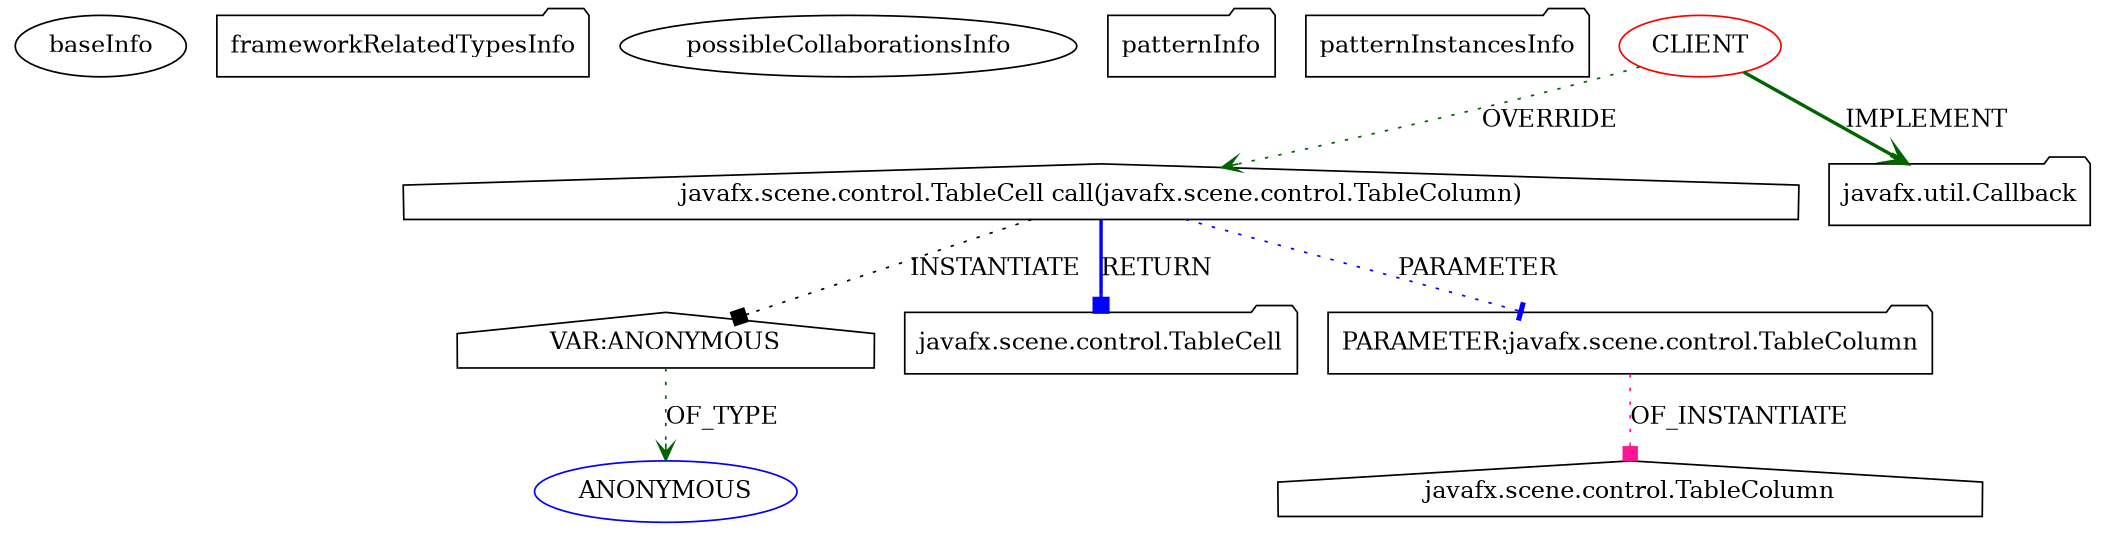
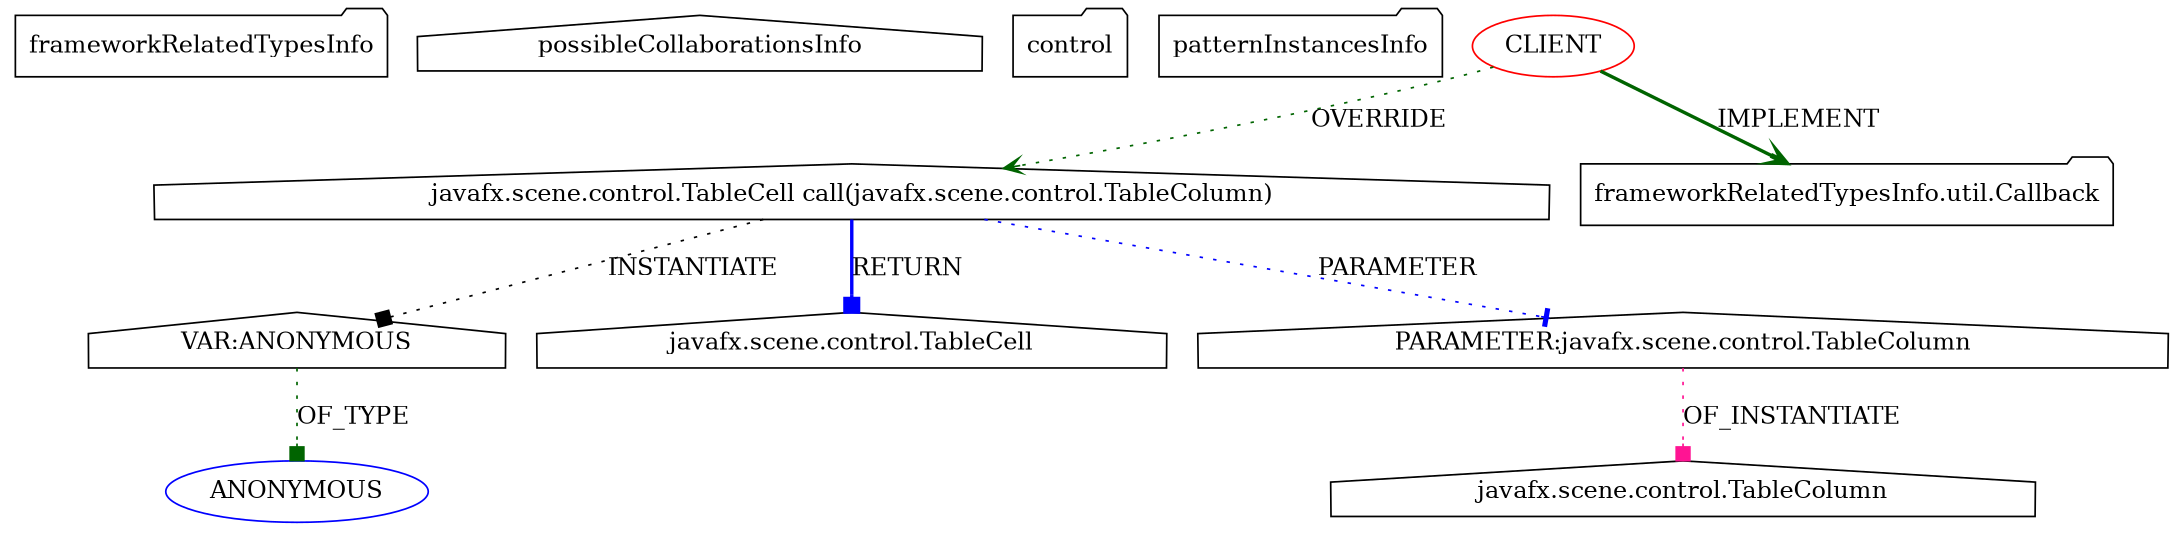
(101, 46) -> none
(848, 46) -> (700, 46)
(1192, 46) -> (1070, 46)
(1960, 195) -> (1847, 195)
(1101, 343) -> (852, 343)
(1630, 343) -> (1683, 343)
(666, 406) -> (297, 406)
